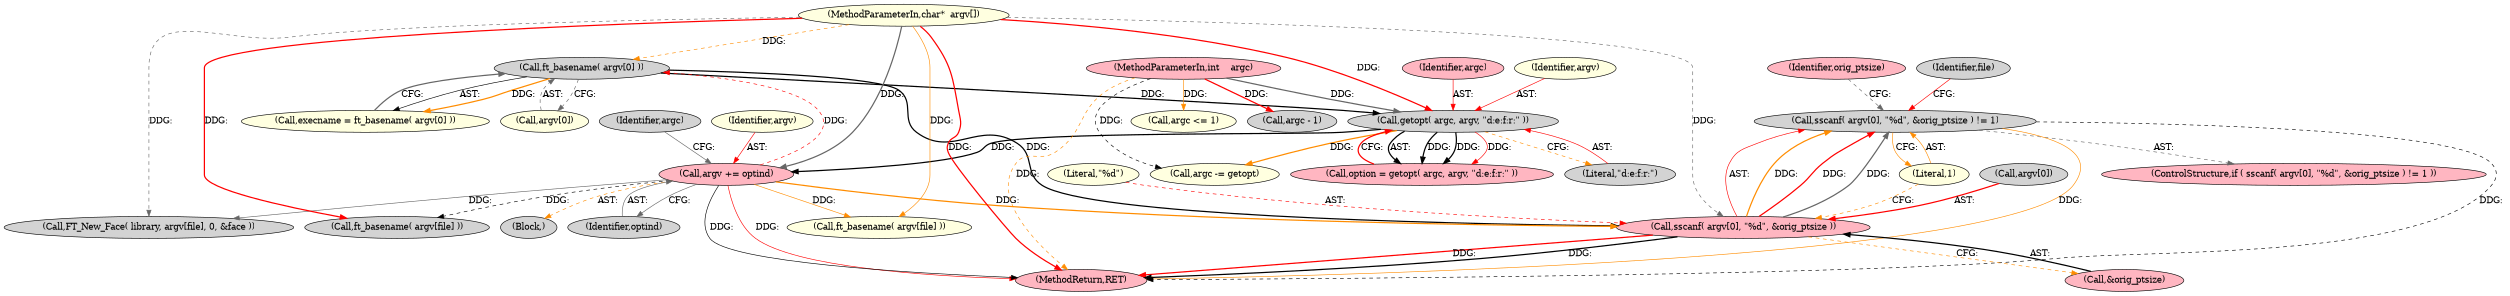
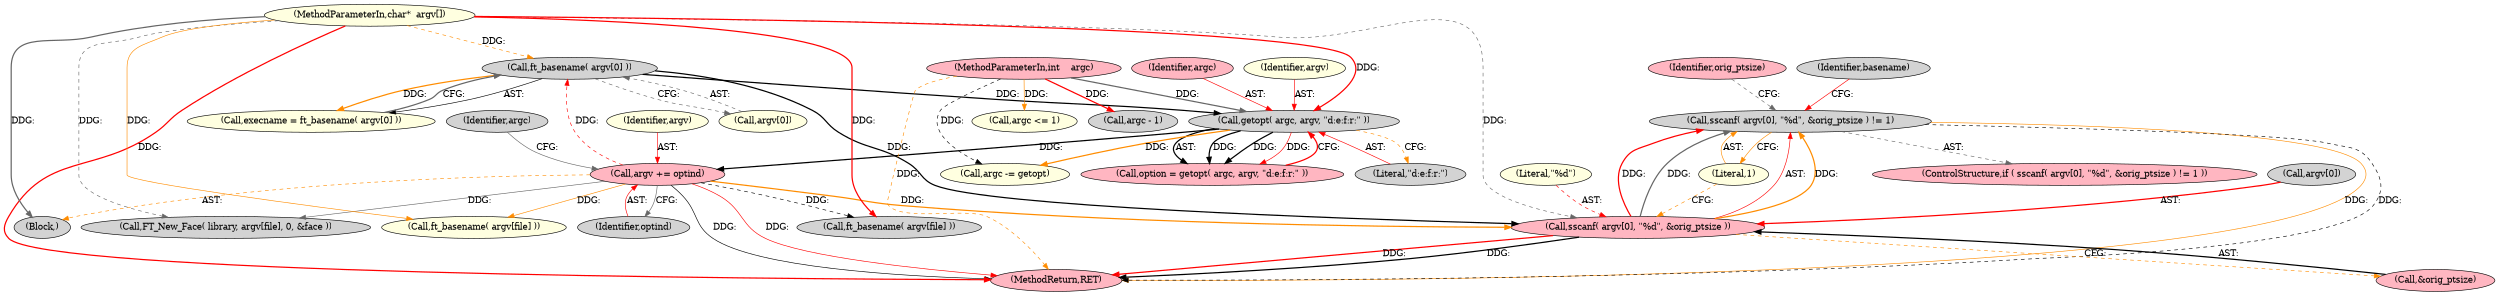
(1963, 68) -> (1864, 68)
(866, 116) -> (57, 40)
(636, 191) -> (625, 202)
